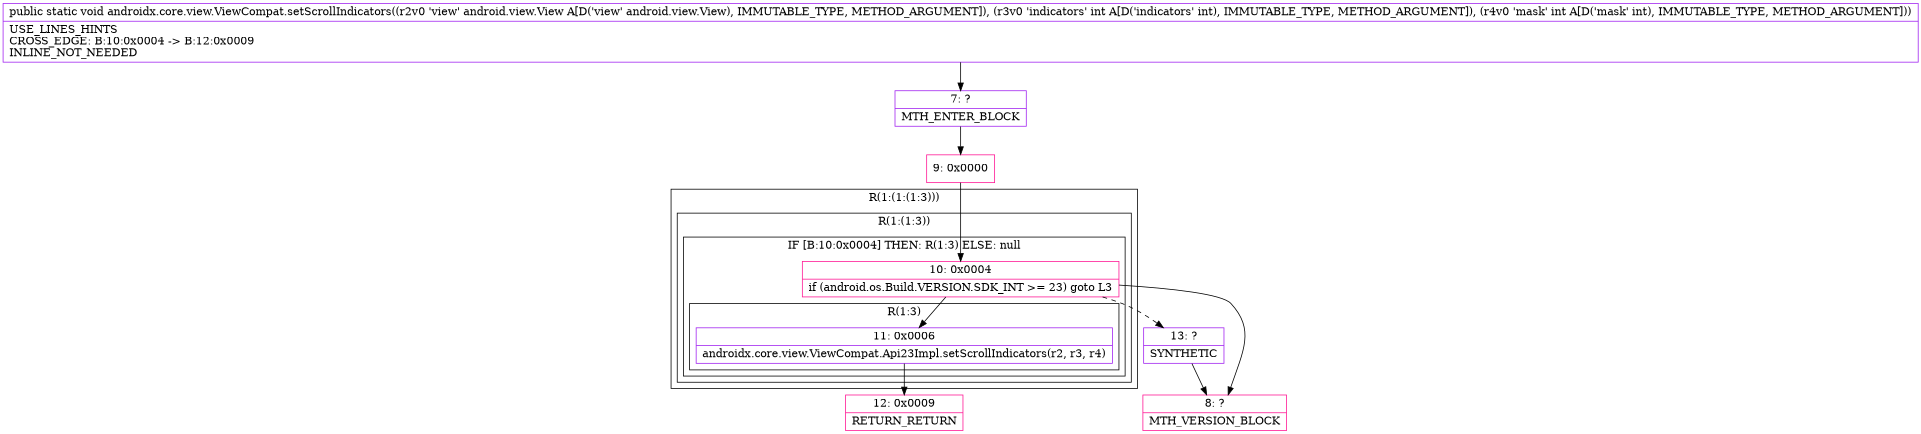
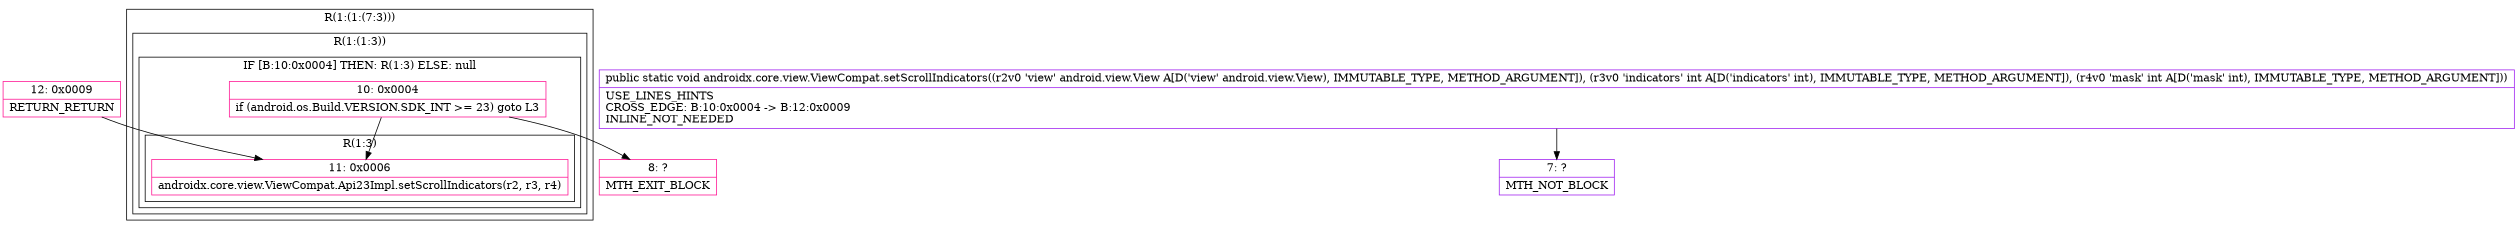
(961, 117) -> (1557, 186)
(961, 169) -> none
(904, 198) -> (360, 18)
(904, 346) -> (360, 177)
(1184, 346) -> none
(904, 375) -> (177, 140)
(1215, 421) -> (658, 186)
